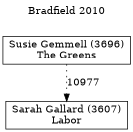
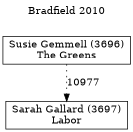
(67, 115) -> (67, 115)
